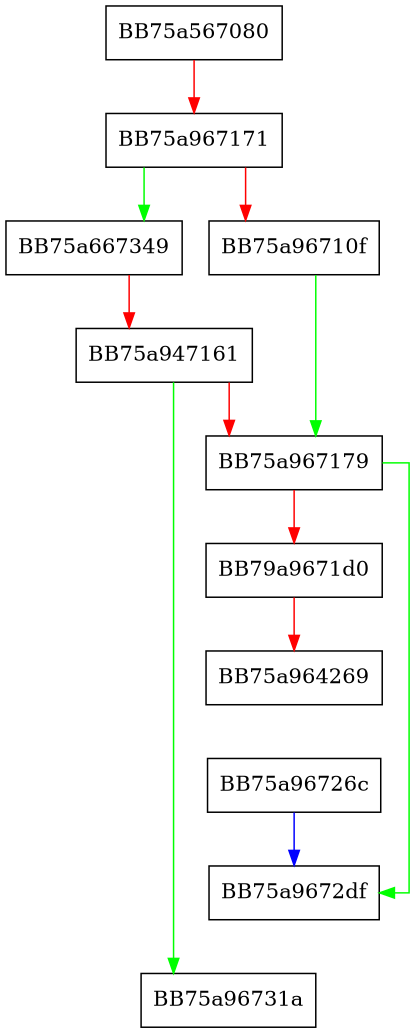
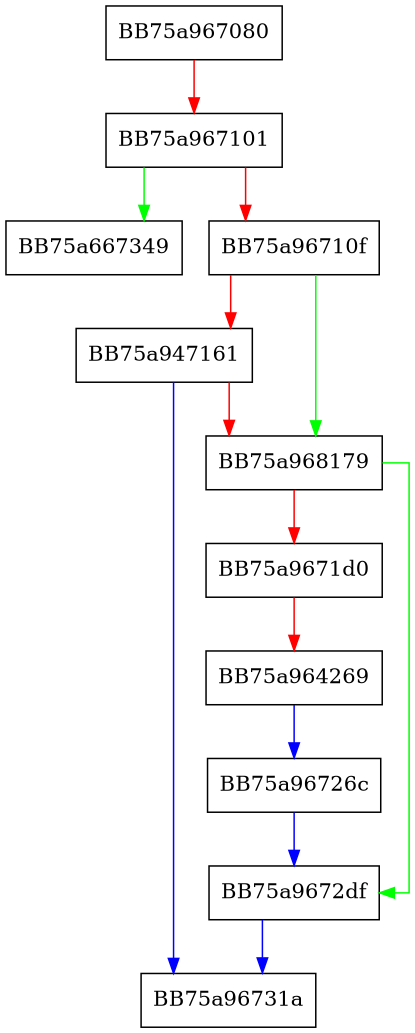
(194, 33) -> (194, 33)
(194, 140) -> (194, 140)
(129, 294) -> (231, 294)
(294, 463) -> (294, 463)
(294, 570) -> (294, 570)
(174, 670) -> (174, 670)
none -> (294, 724)
none -> (262, 939)
